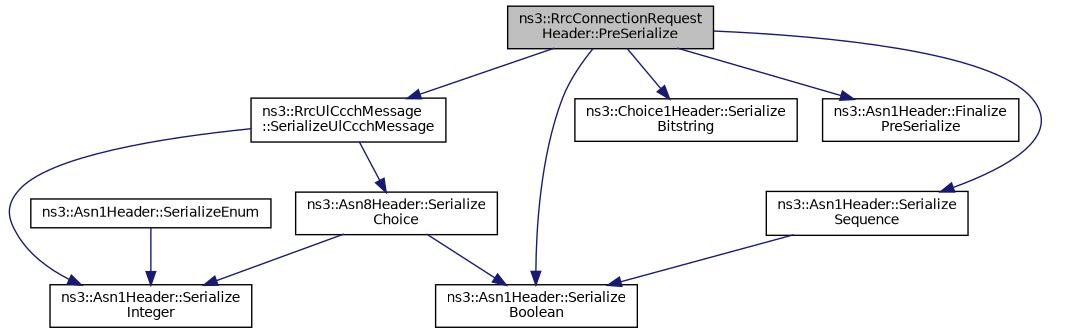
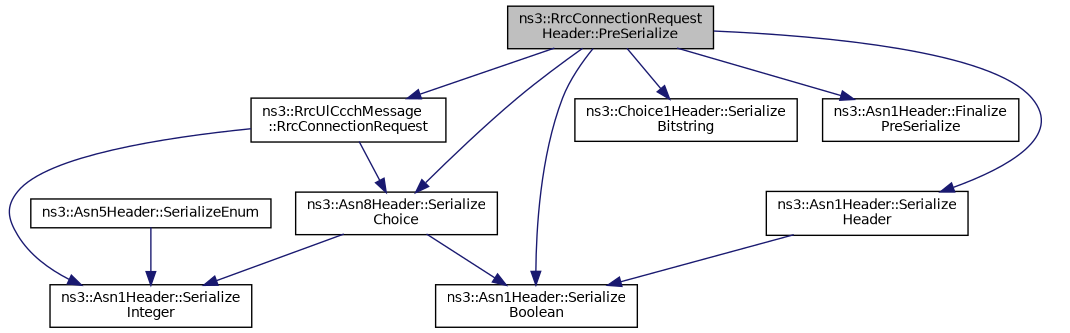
none -> (501, 112)
(348, 120) -> (348, 120)
(151, 213) -> (151, 213)
(867, 213) -> (867, 213)
